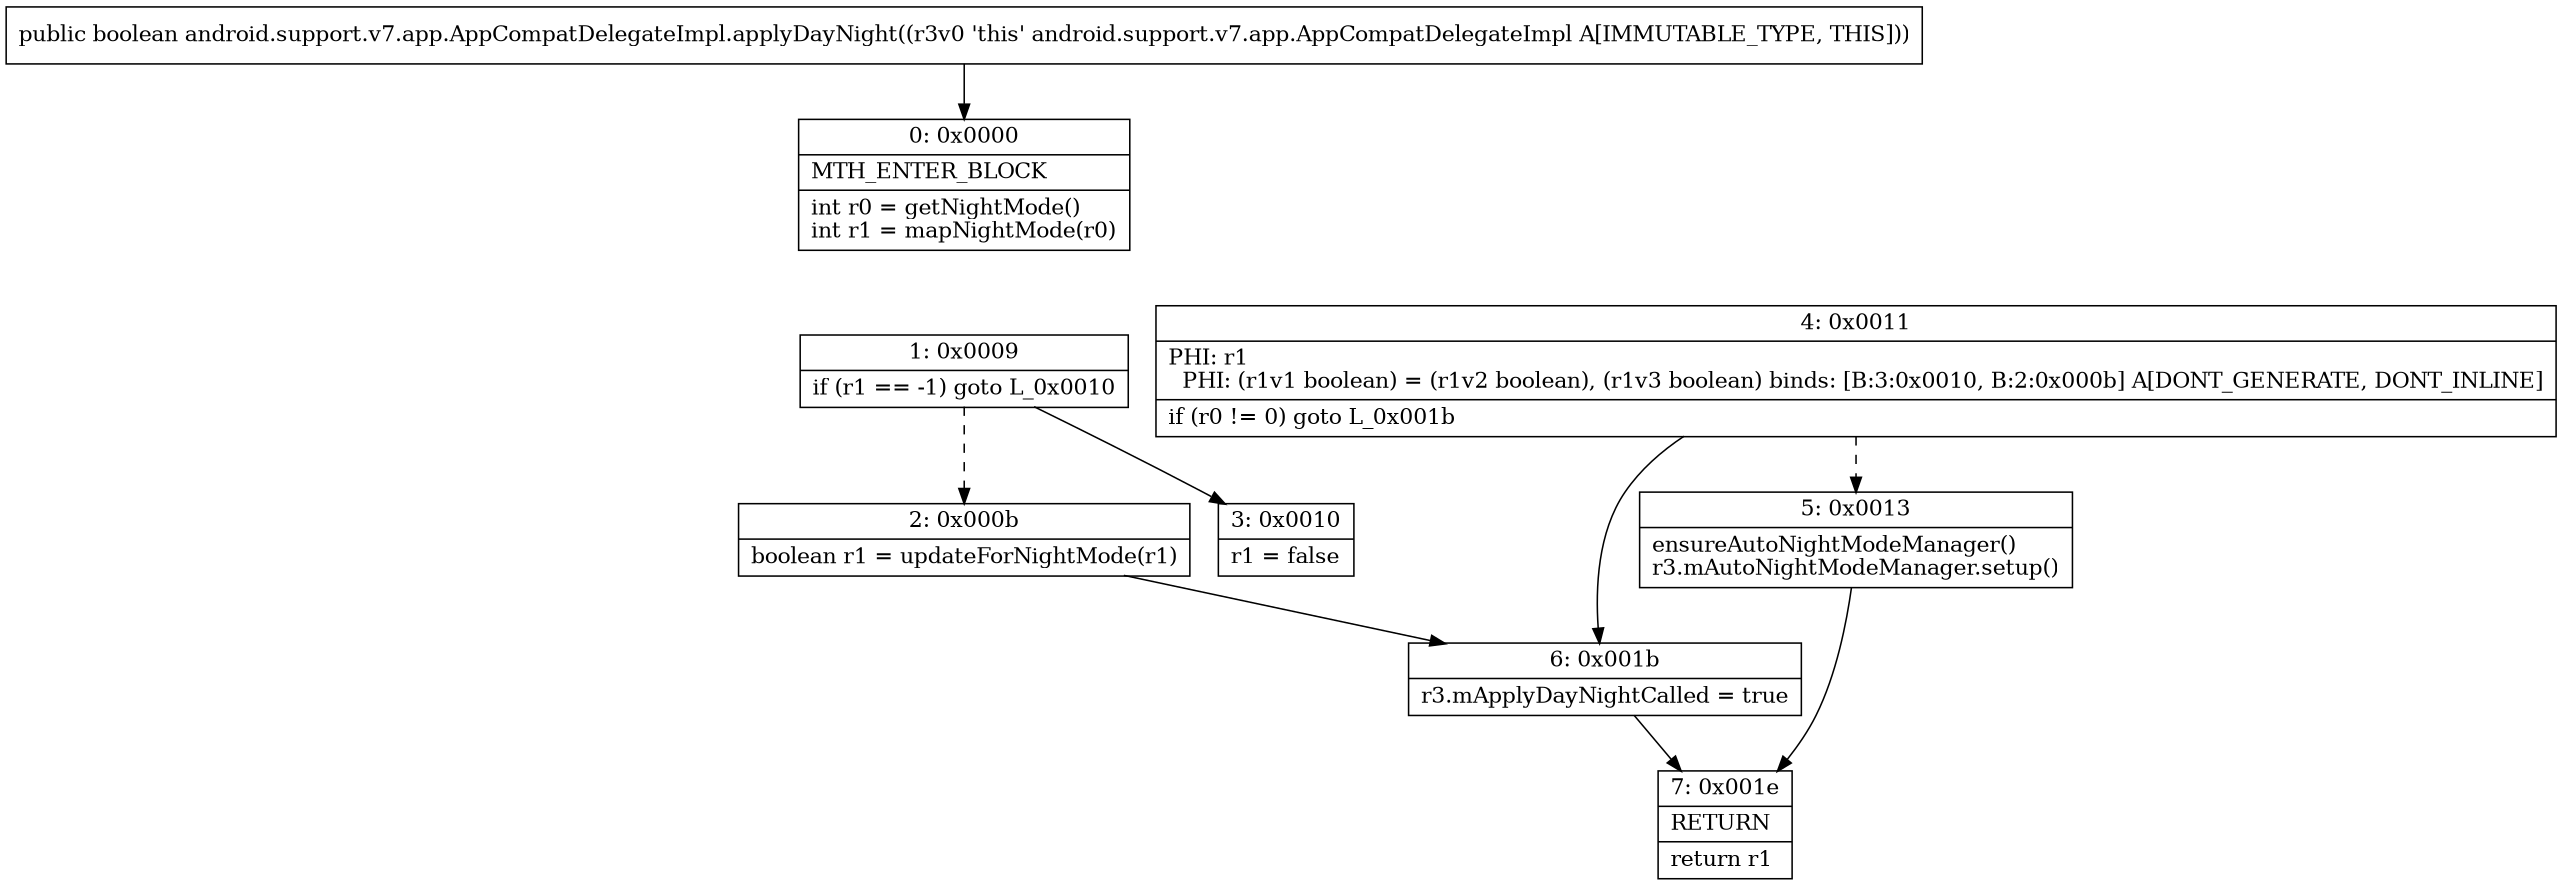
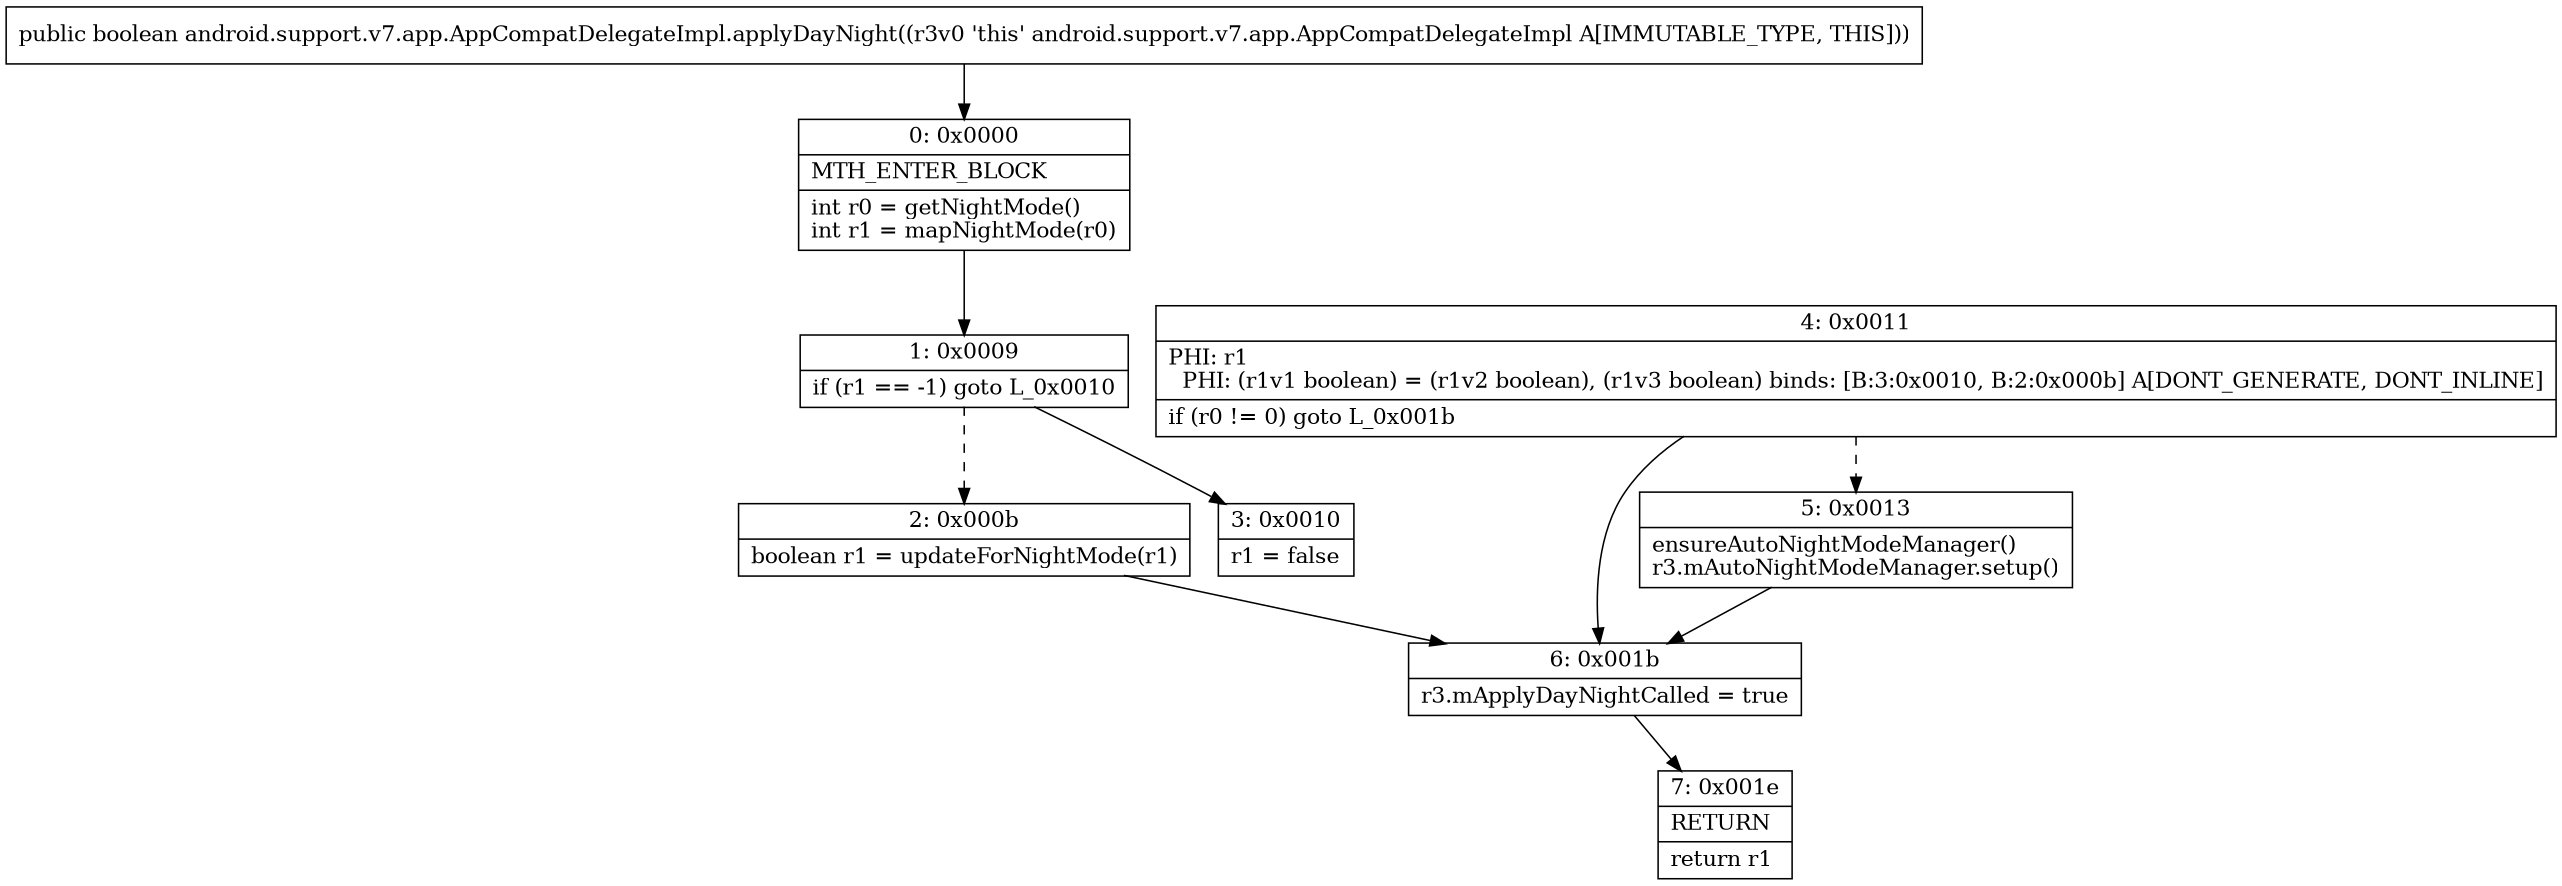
none -> (964, 285)
(1831, 678) -> (1727, 612)
